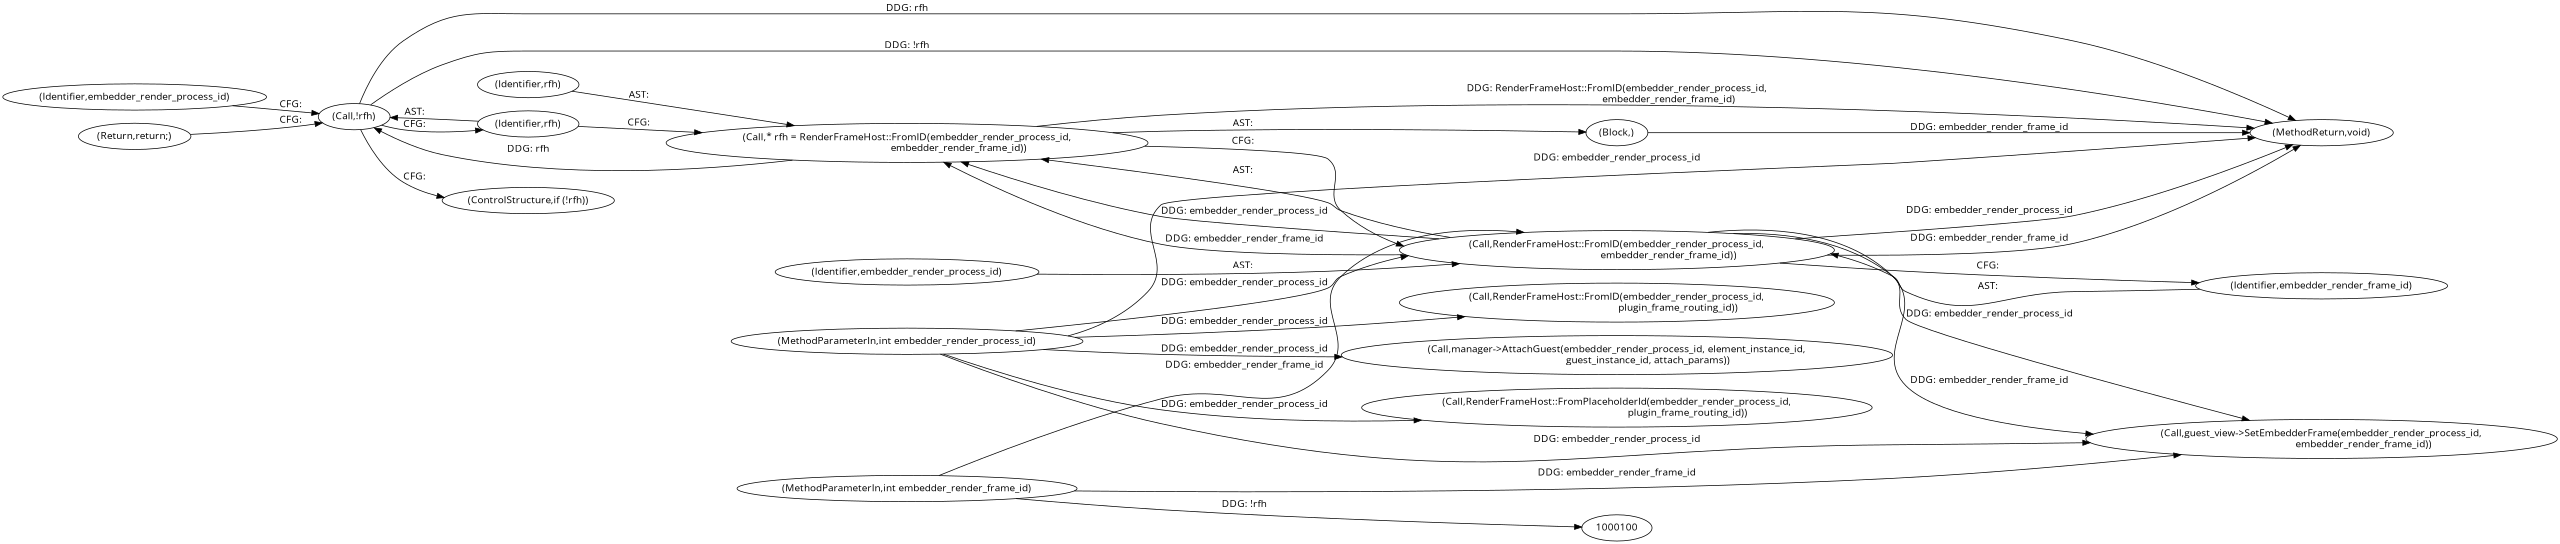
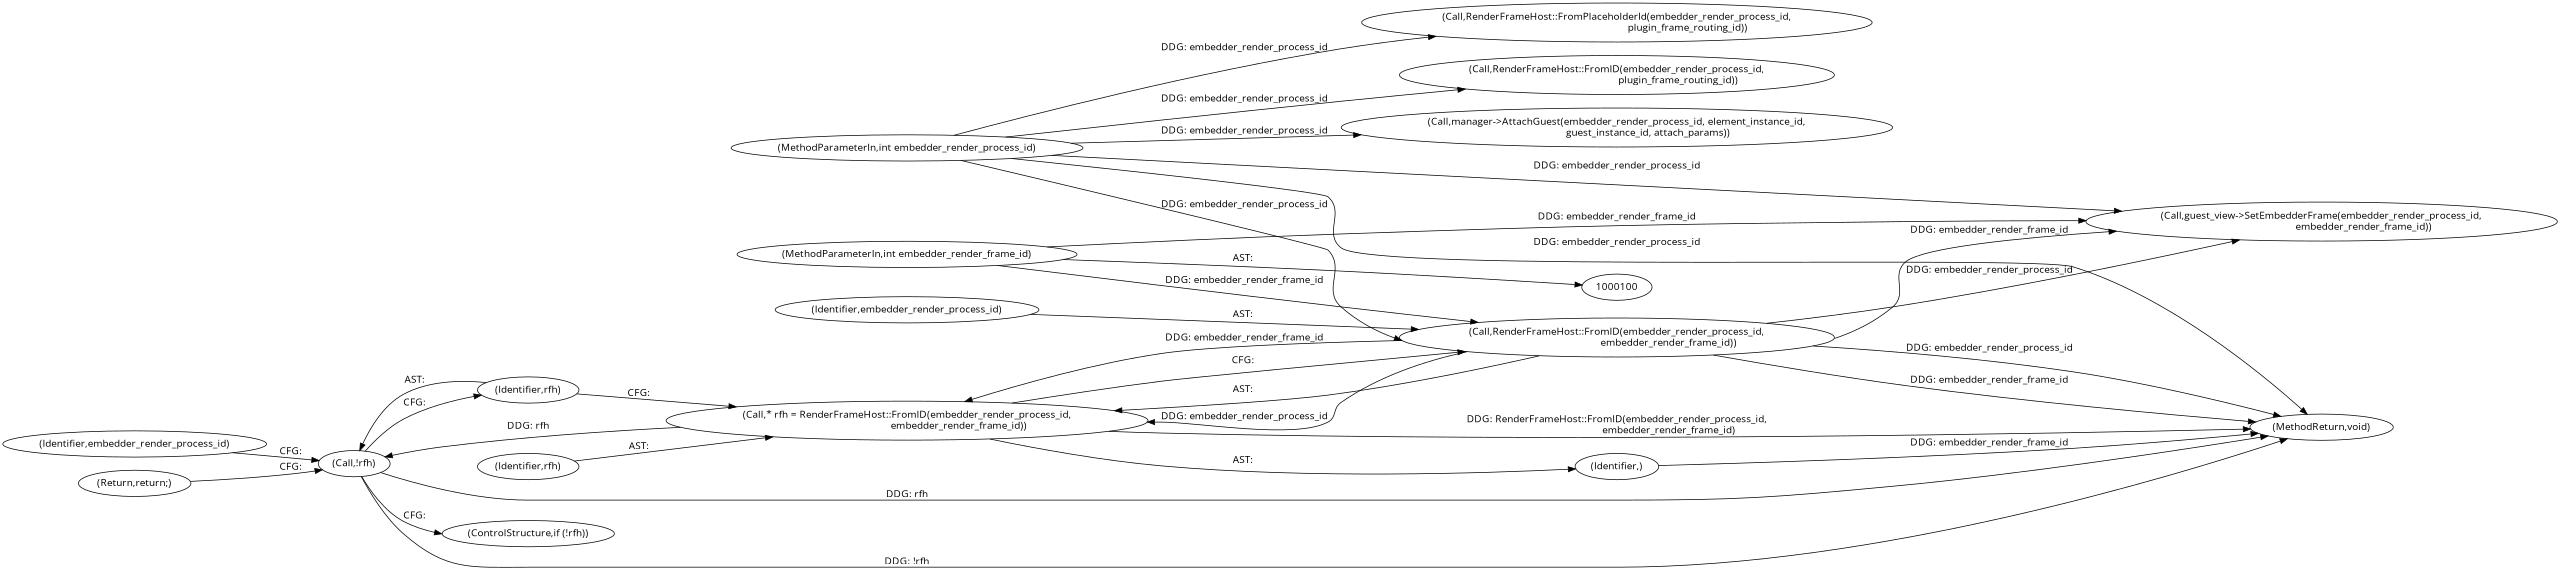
(1617, 133) -> (1617, 467)
(2322, 286) -> none
(1244, 504) -> (1244, 258)
